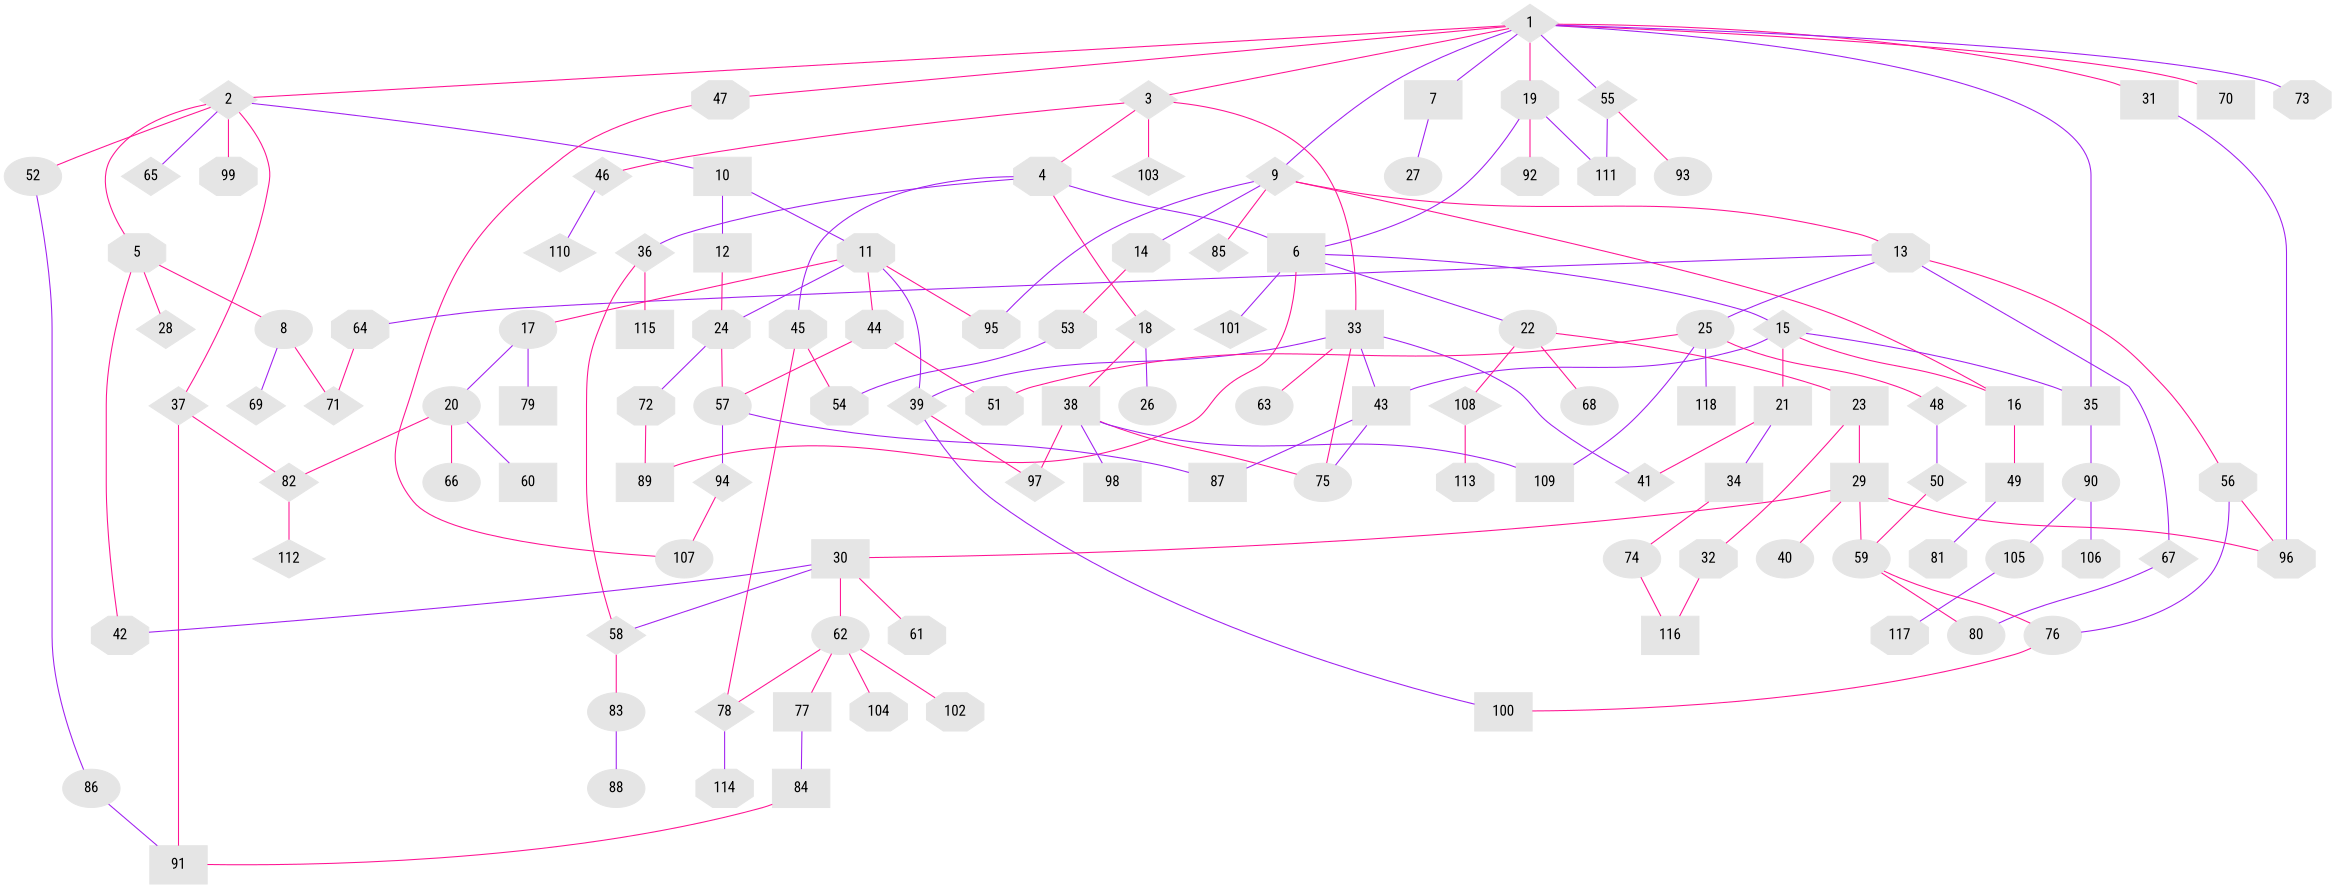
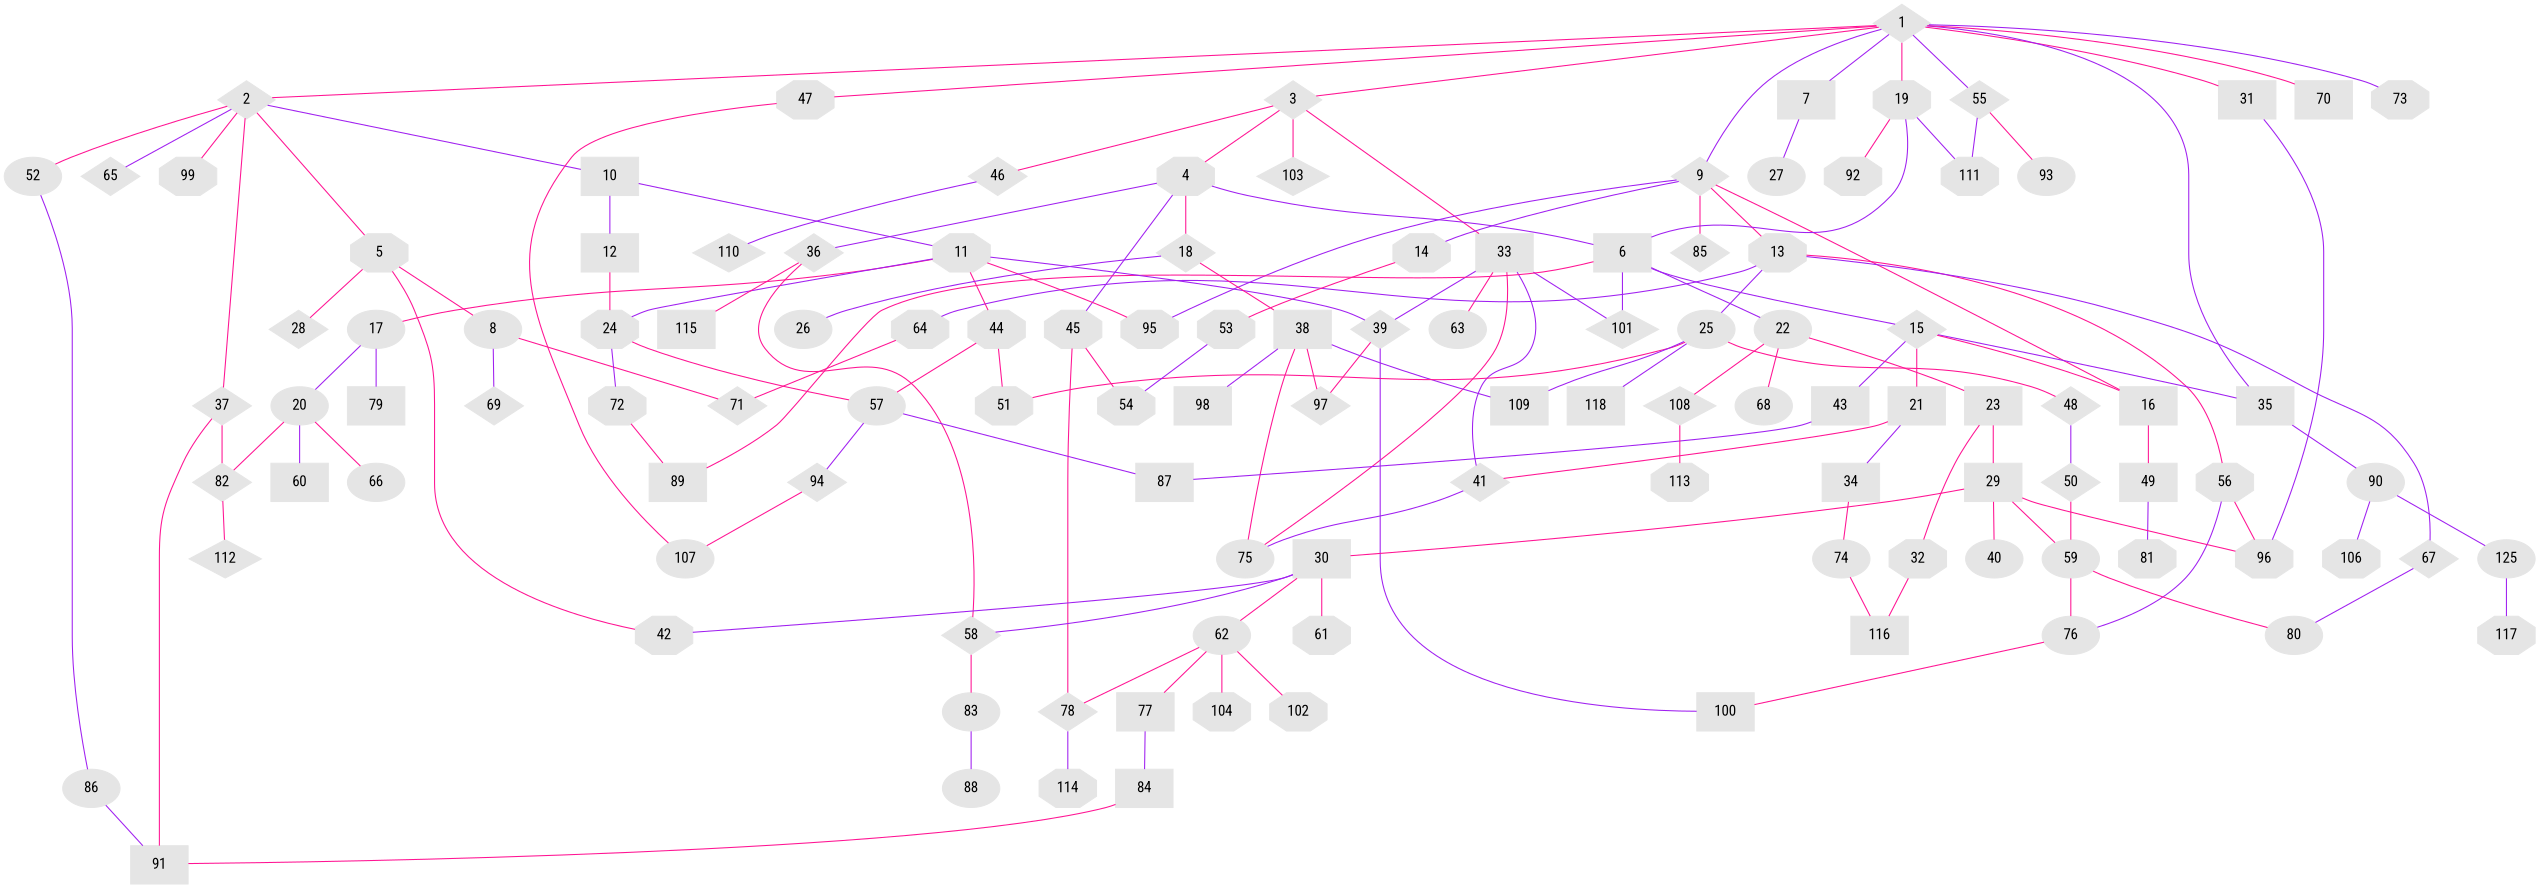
(1368, 368) -> (1564, 292)
(1346, 451) -> (1365, 519)
(2014, 559) -> (2506, 559)
